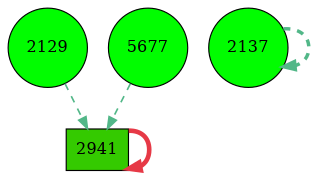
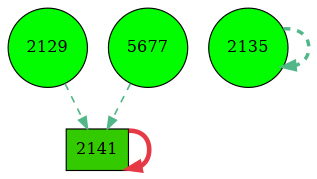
(248, 48) -> (248, 48)
(97, 150) -> (97, 150)
